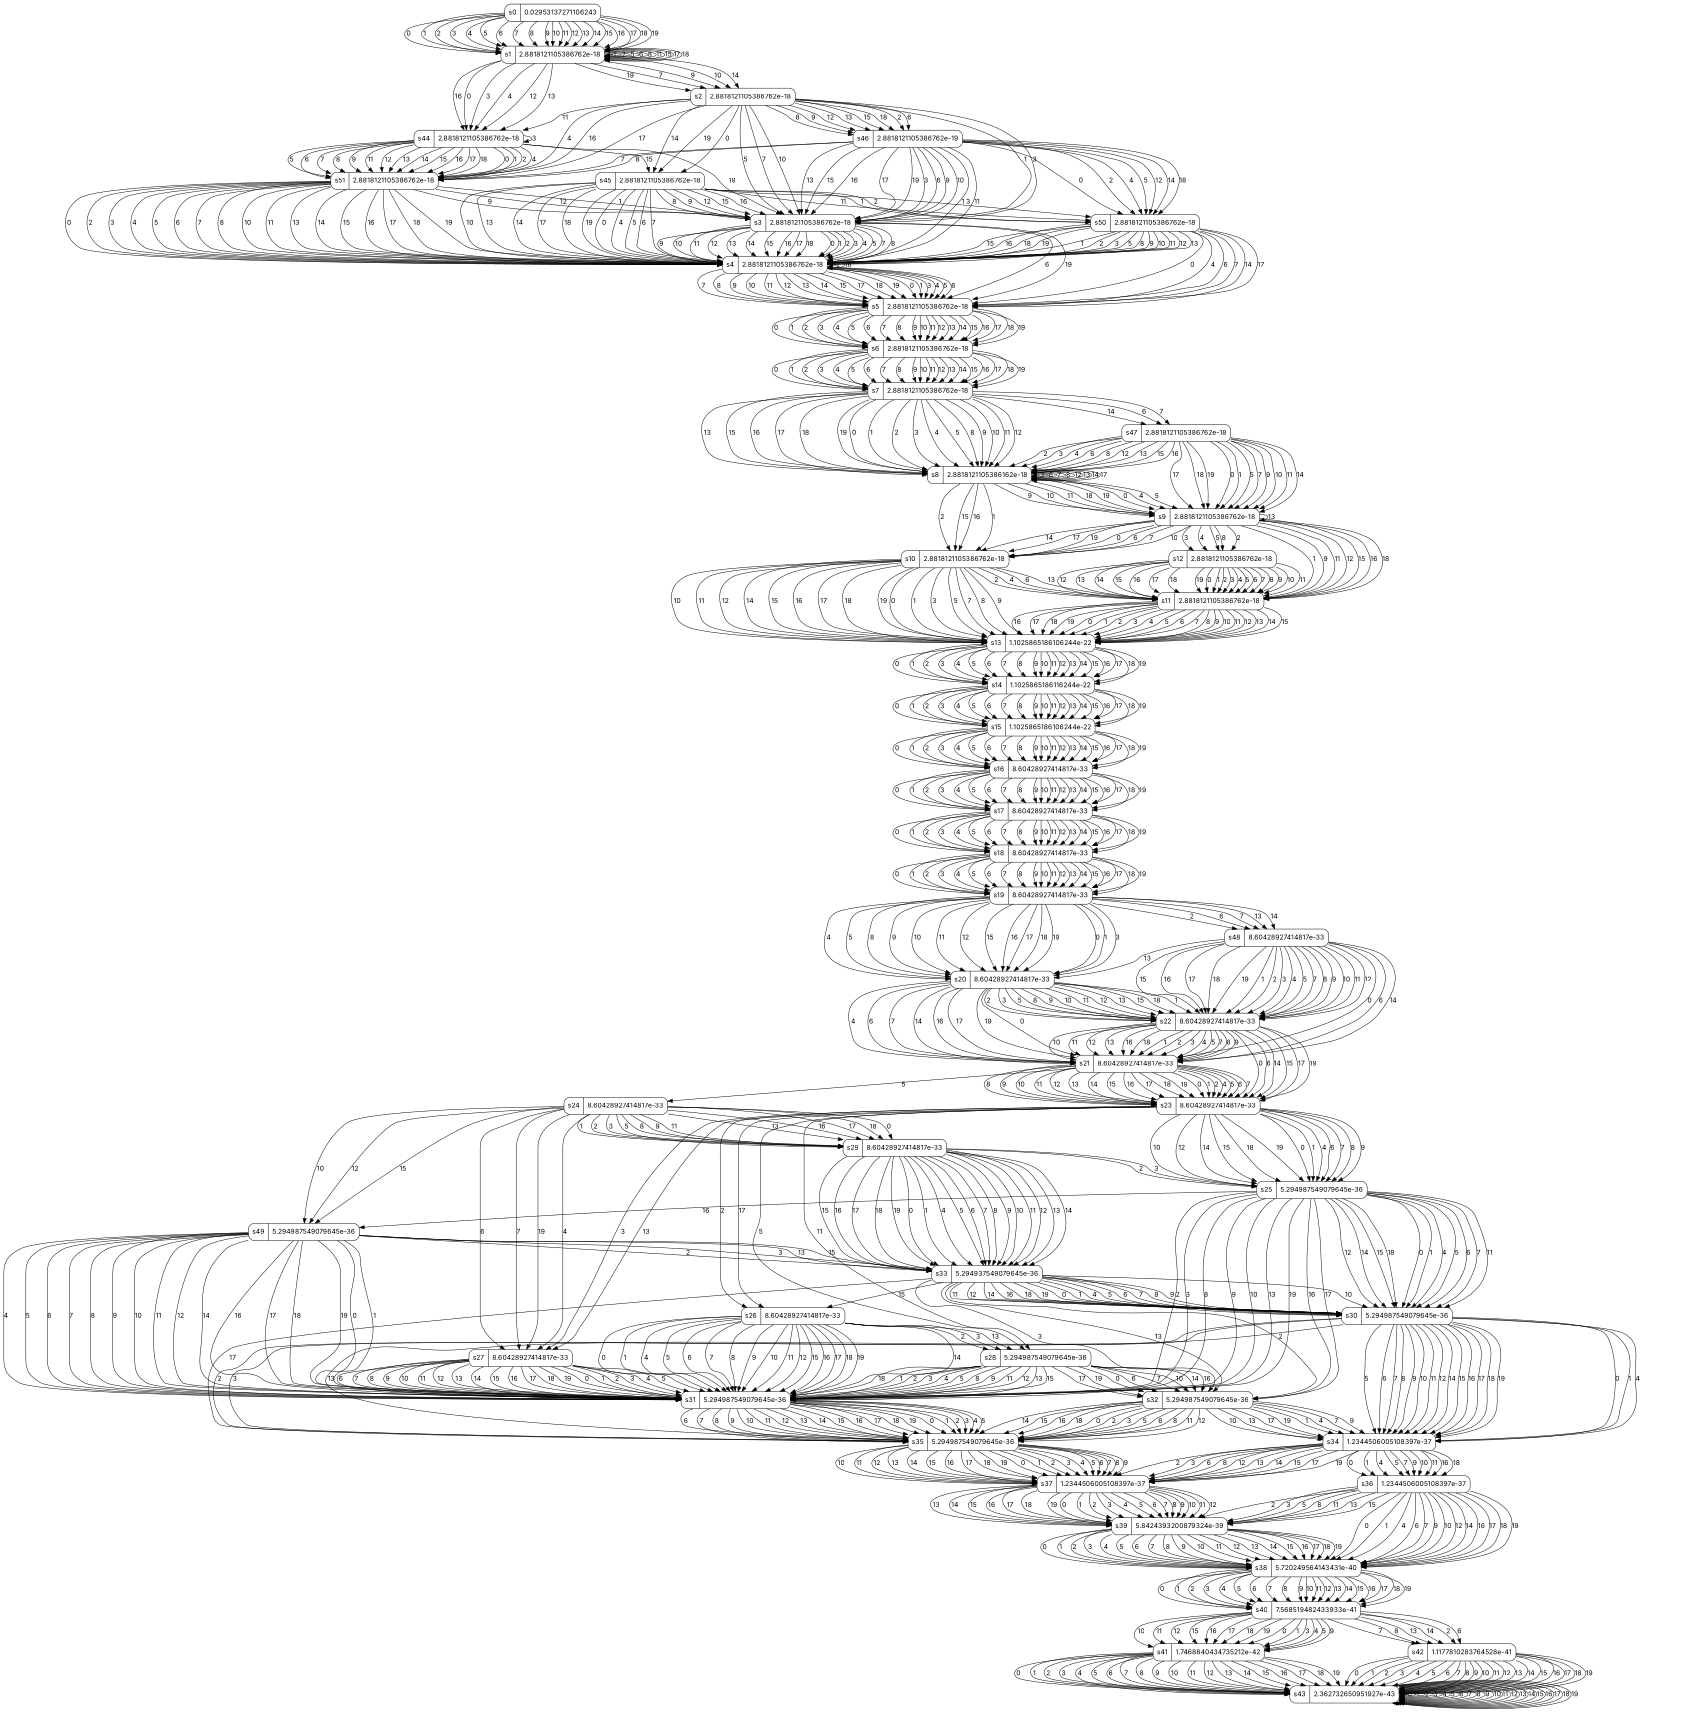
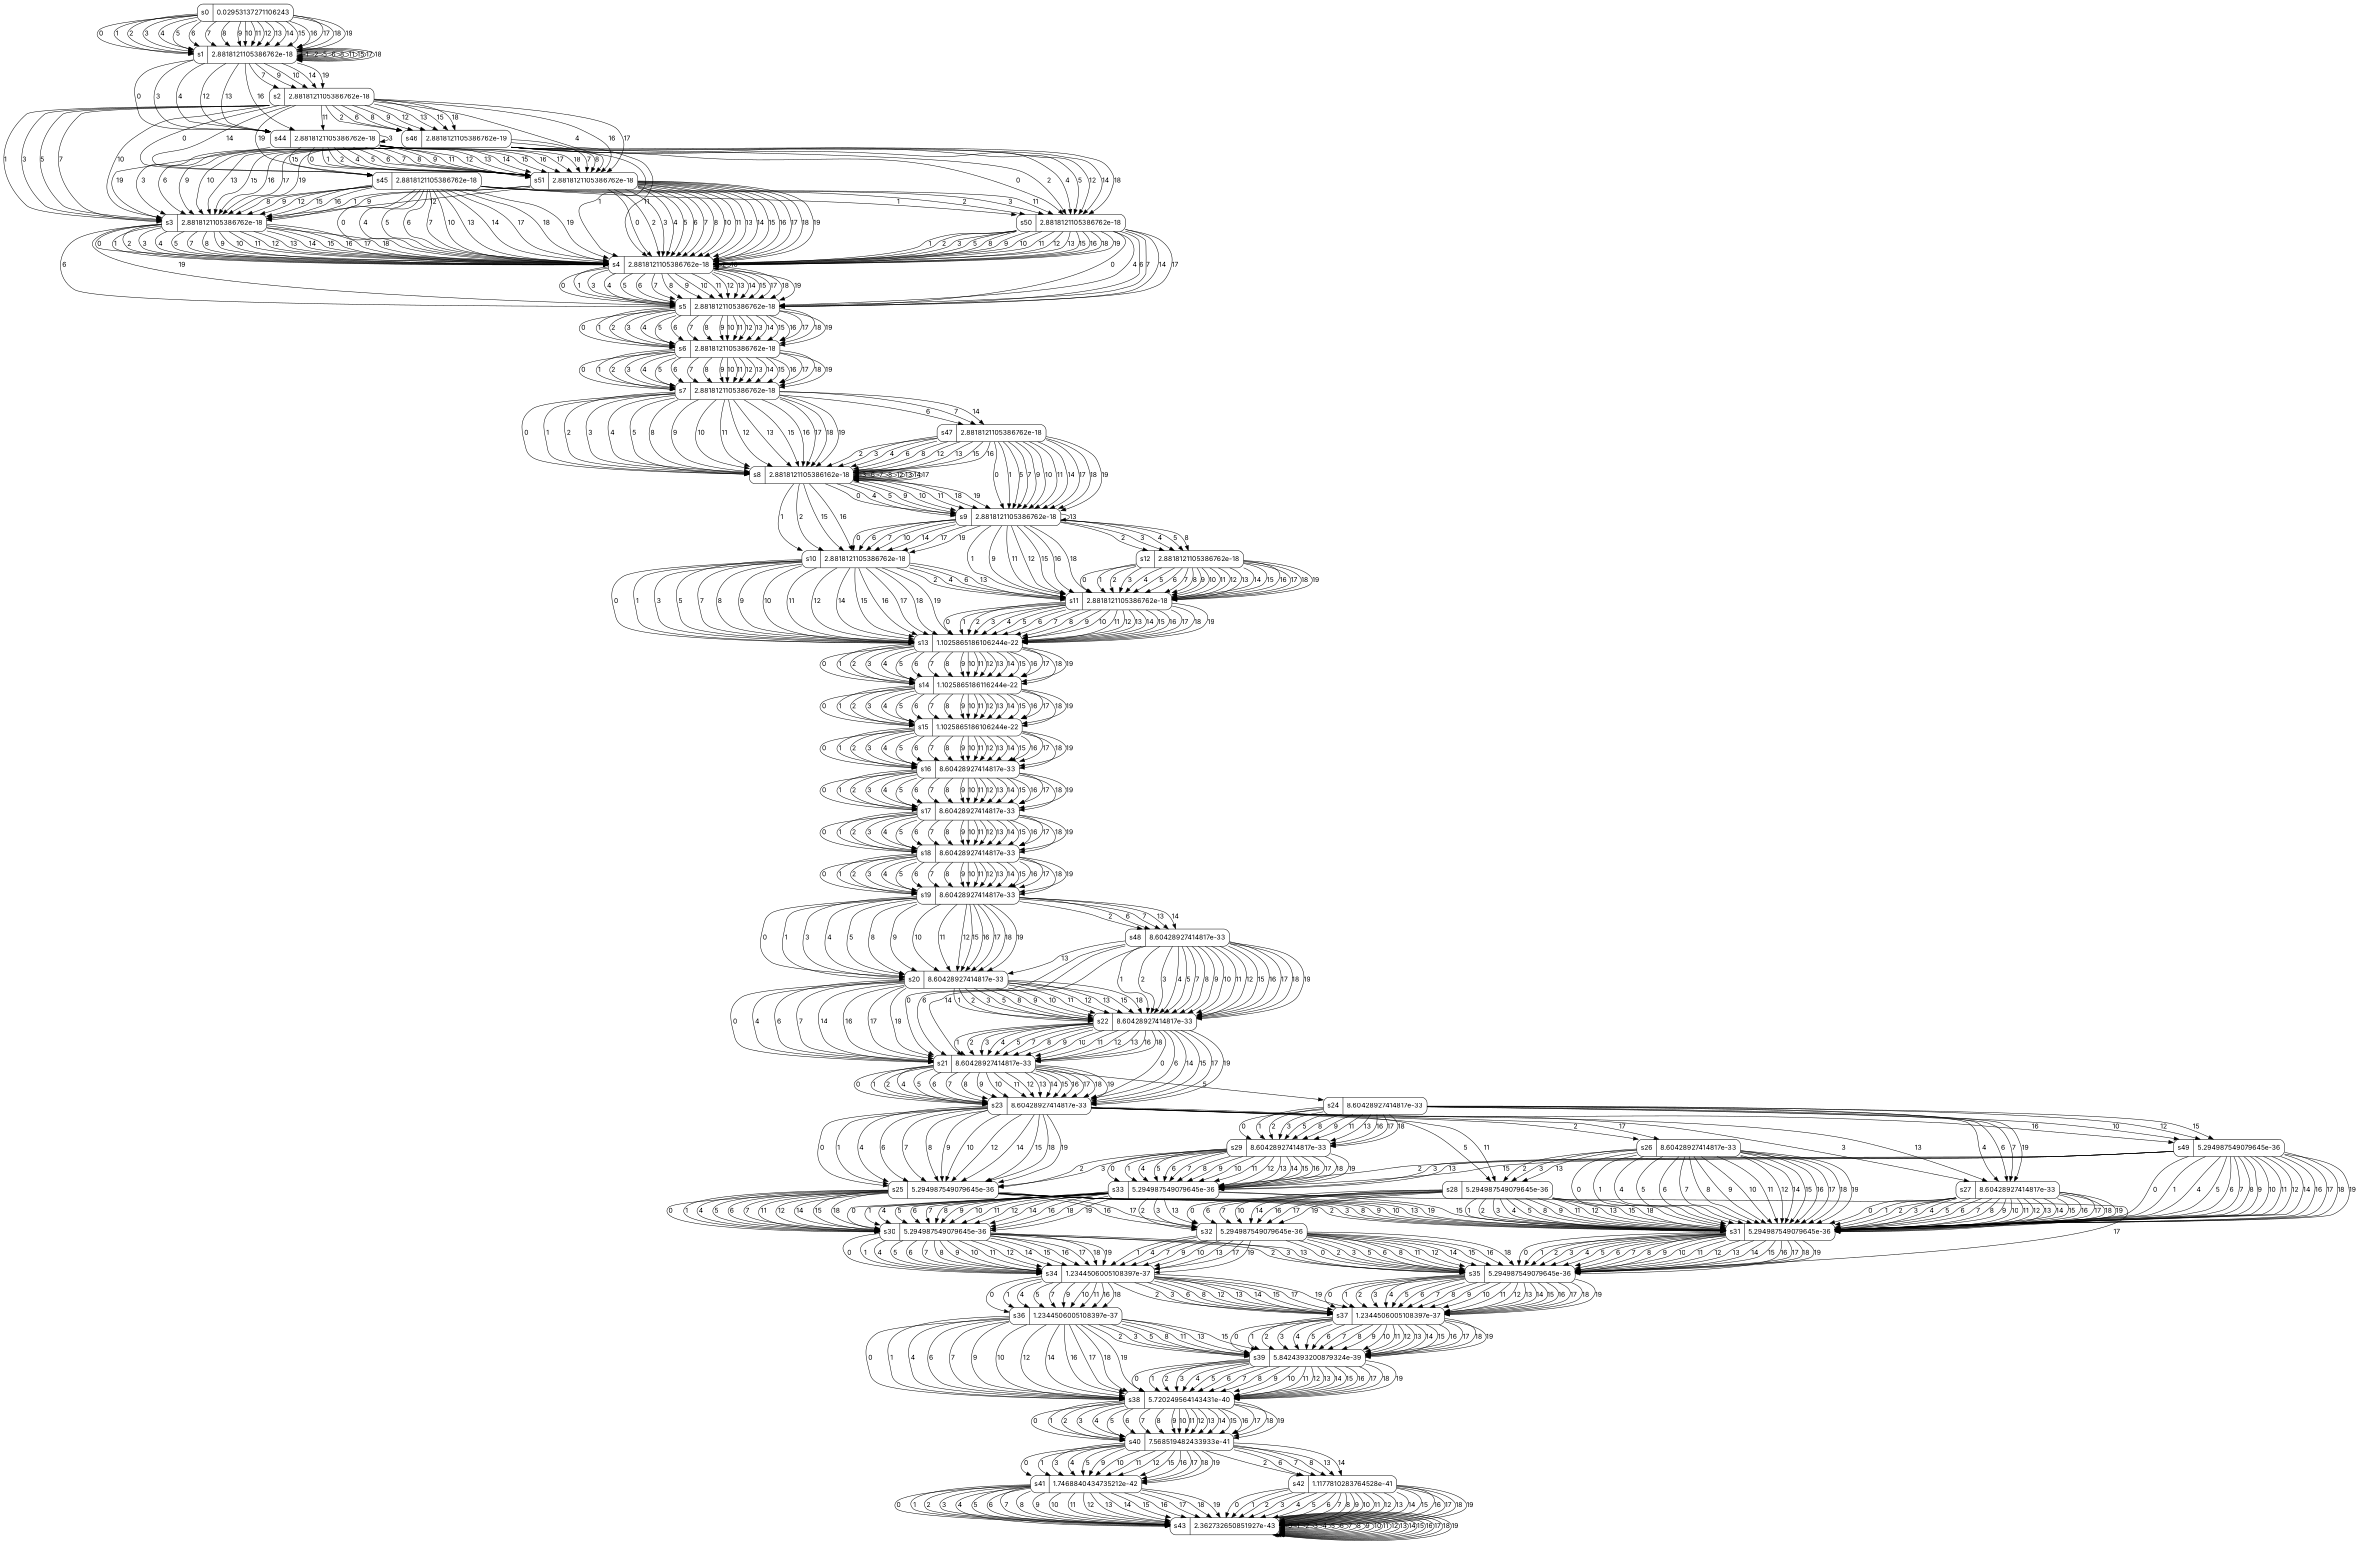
(810, 1203) -> (1630, 1116)
(997, 1274) -> (1174, 1190)
(887, 1294) -> (1457, 1215)
(1354, 1694) -> (1235, 1526)
